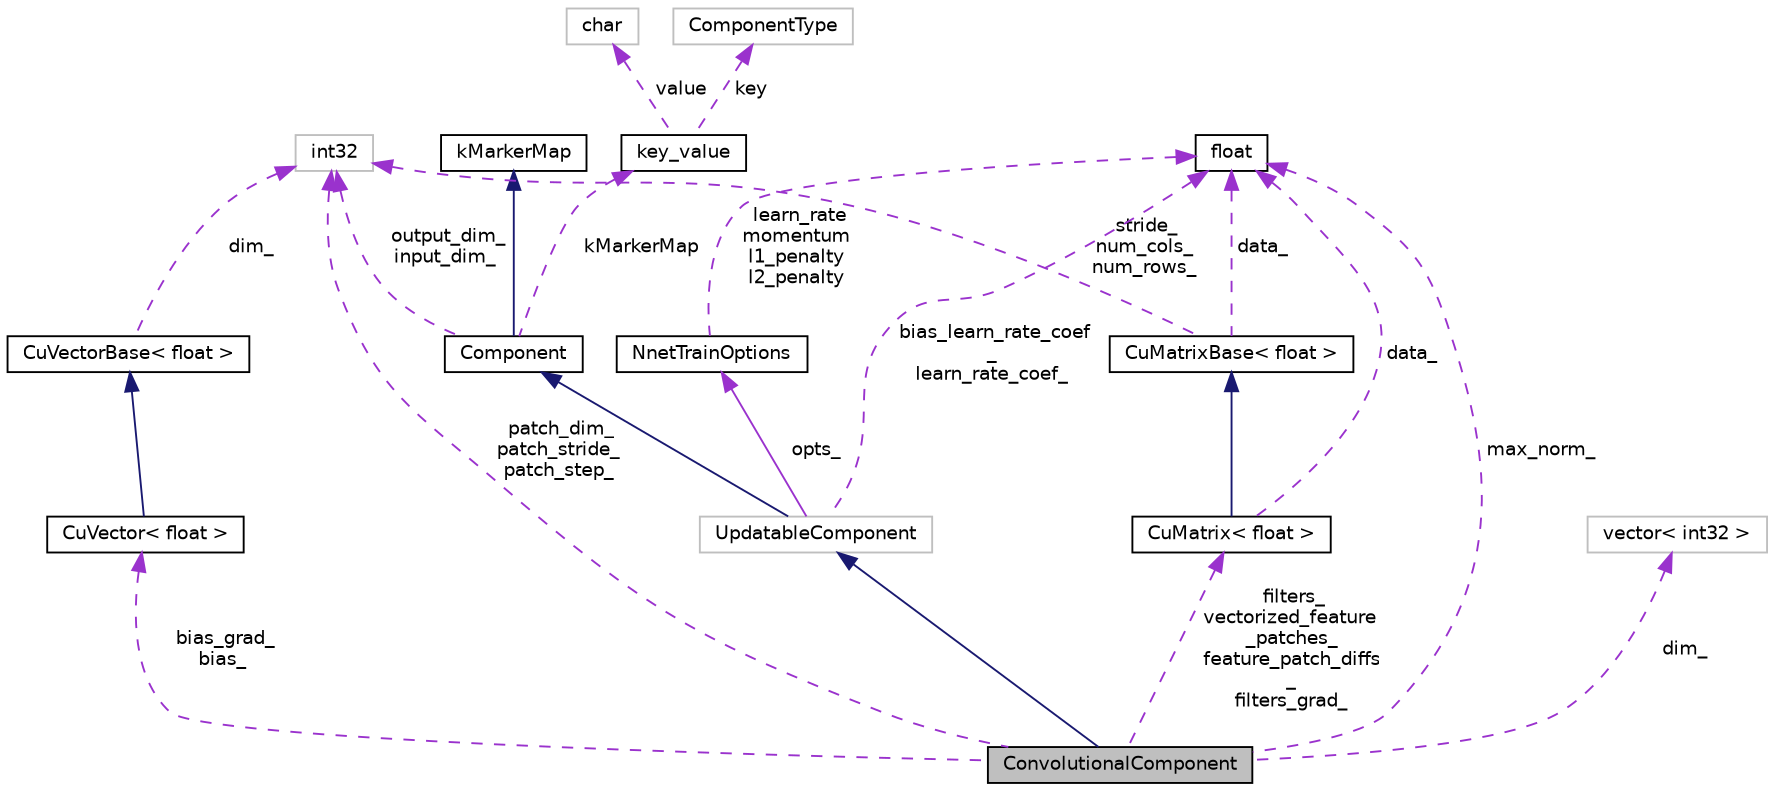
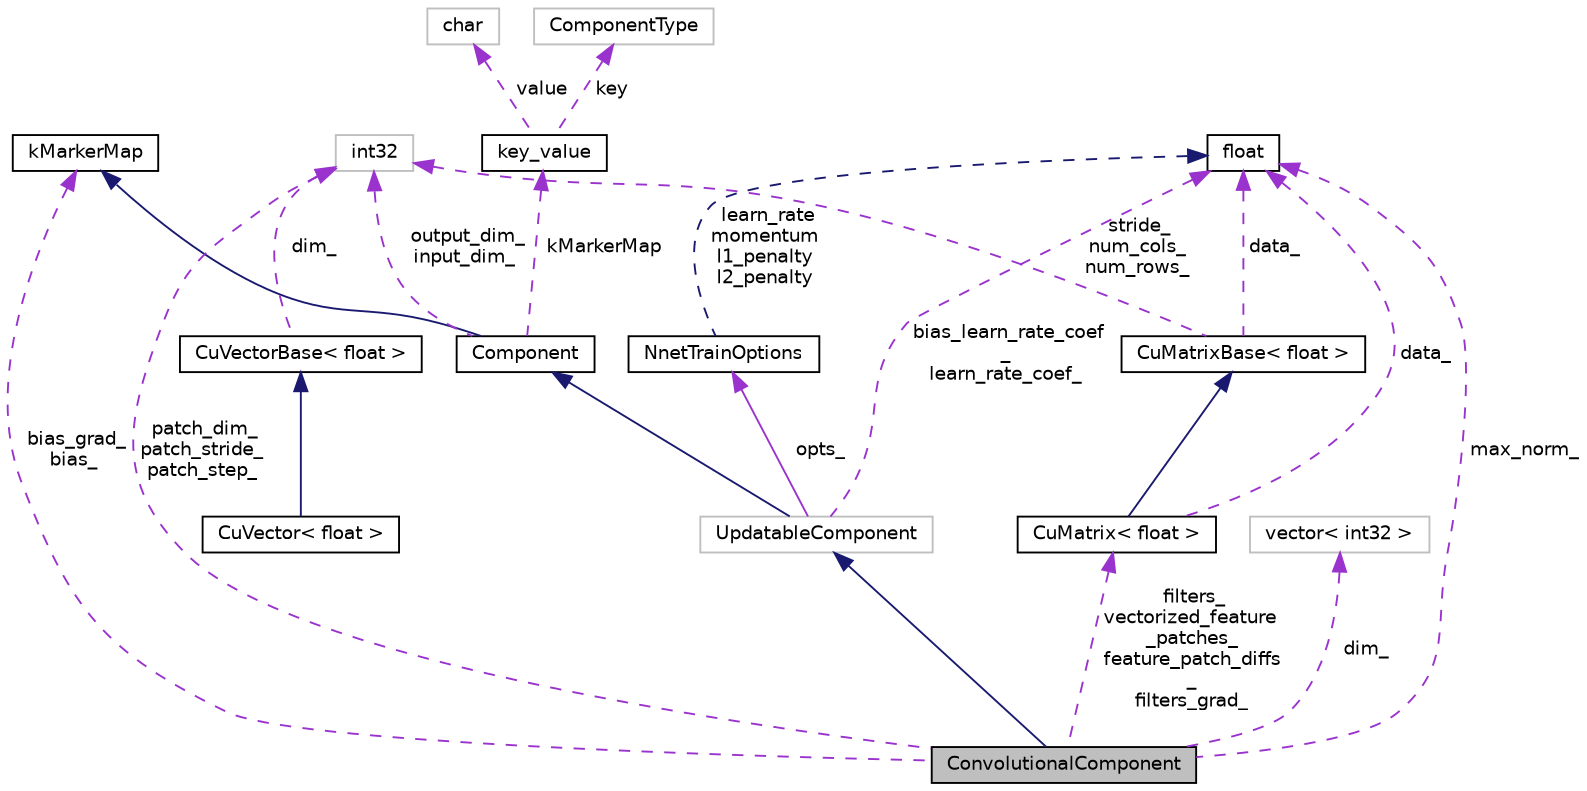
(888, 176) -> (878, 172)
(503, 745) -> (267, 723)
